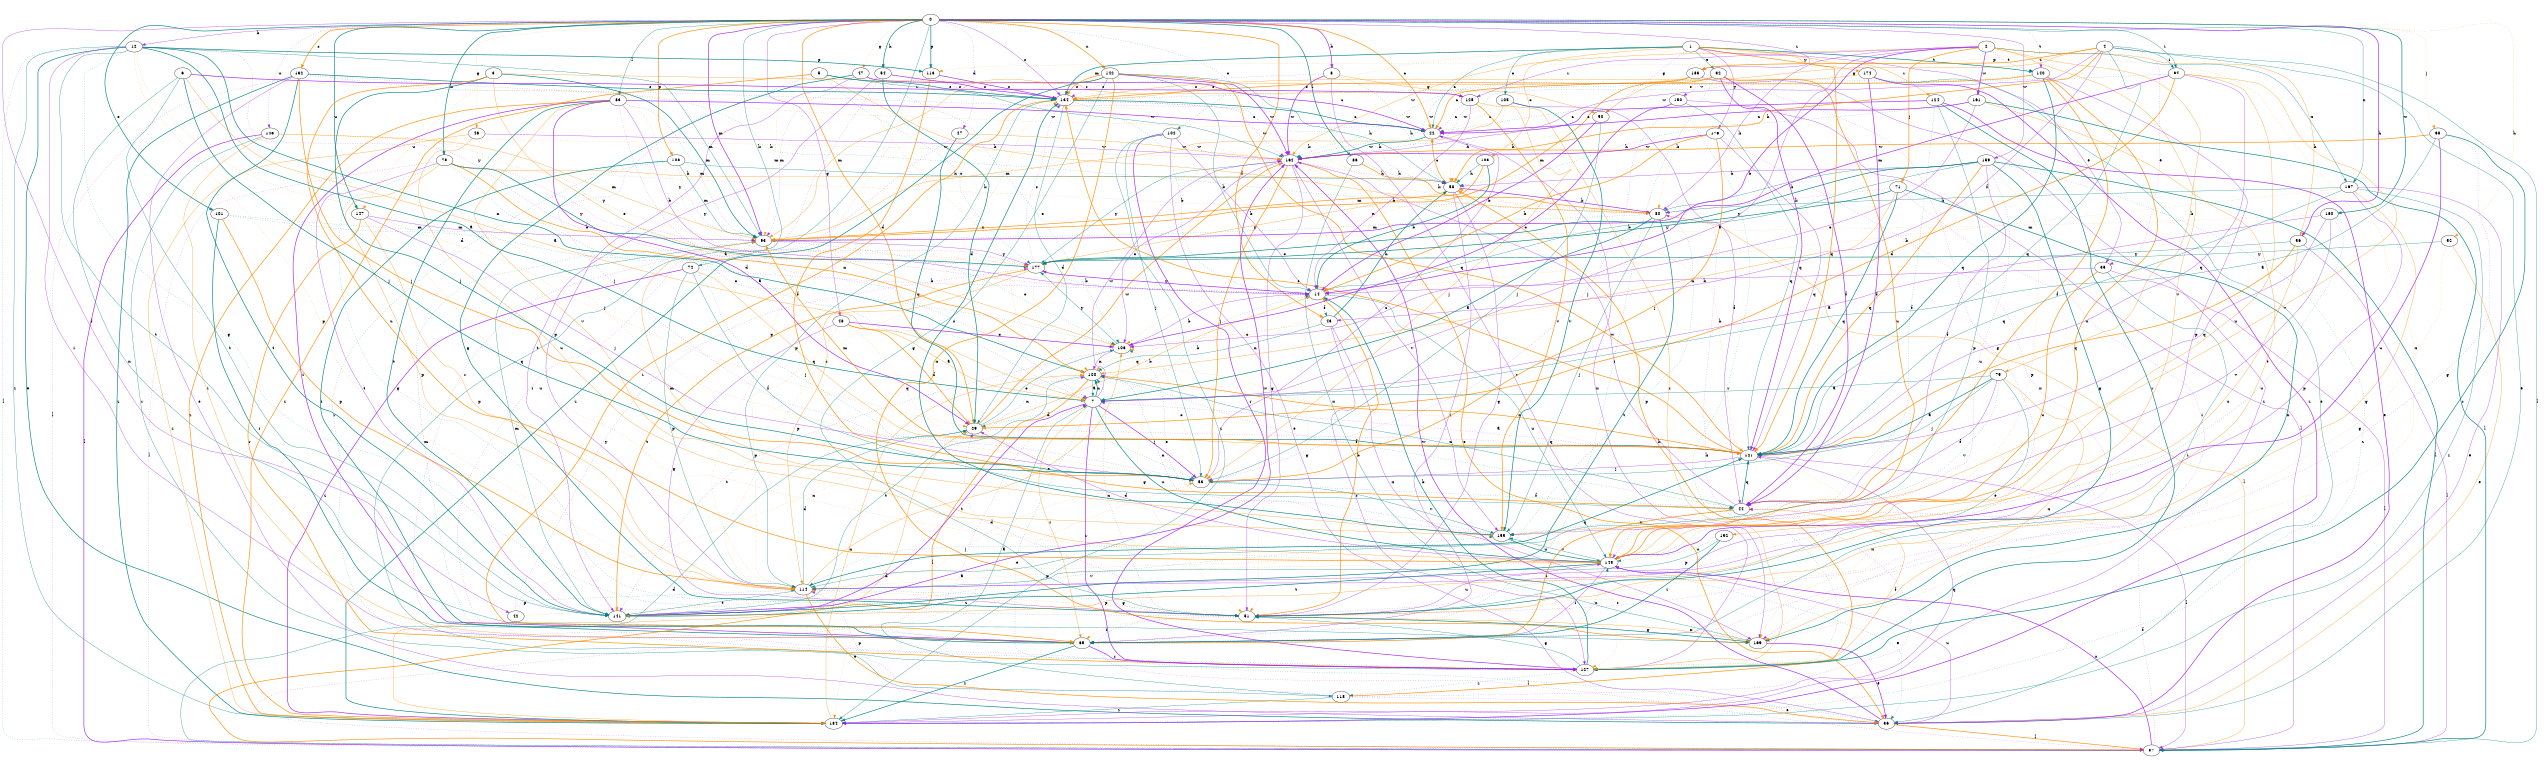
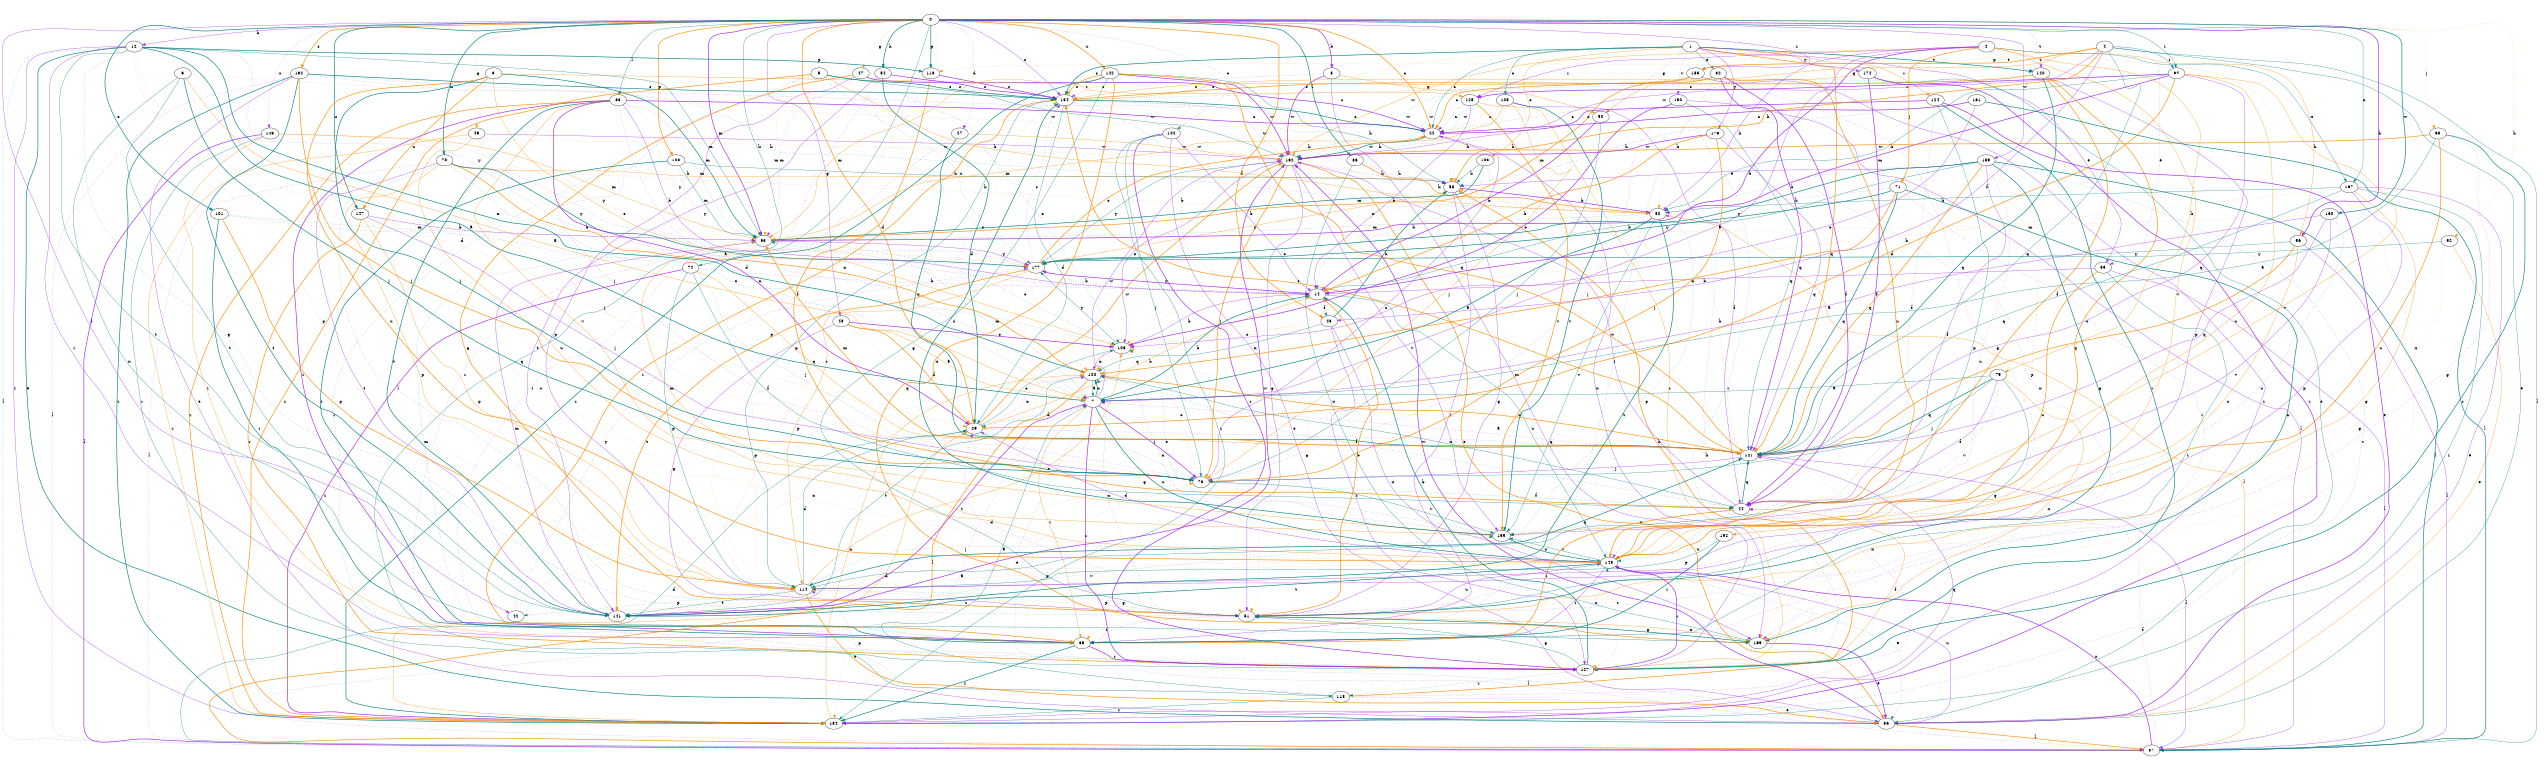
(1802, 61) -> (1802, 61)
(1982, 72) -> none
(1097, 73) -> (1097, 73)
(1698, 86) -> (1680, 71)
(825, 88) -> (1842, 87)
(1401, 123) -> none
none -> (1914, 129)
(427, 130) -> (427, 130)
(1214, 161) -> none
(1436, 164) -> (1215, 163)
(1732, 174) -> (1732, 174)
(1829, 174) -> (1829, 174)
(1136, 217) -> (1136, 217)
(461, 227) -> (461, 227)
(1401, 229) -> (1401, 229)
(760, 281) -> (760, 281)
none -> (954, 293)
(1515, 312) -> (1515, 312)
(497, 343) -> (497, 343)
(1195, 344) -> (1195, 344)
(1517, 375) -> (1517, 375)
(1579, 375) -> (1579, 375)
(398, 388) -> (398, 388)
(862, 415) -> none
(1930, 415) -> (1930, 415)
(2126, 478) -> (2126, 478)
(1201, 482) -> (1201, 482)
(582, 492) -> (582, 492)
(1996, 496) -> (1996, 496)
(1857, 536) -> none
(651, 596) -> (674, 602)
none -> (1676, 627)
(107, 655) -> (107, 655)
